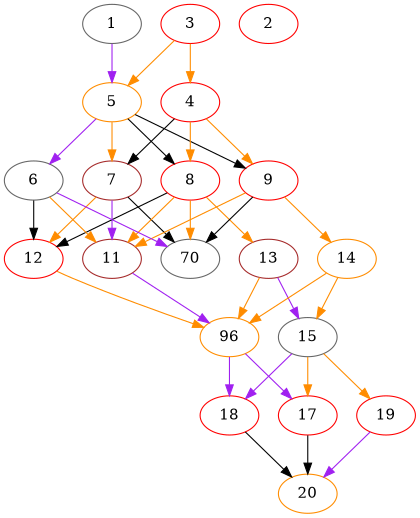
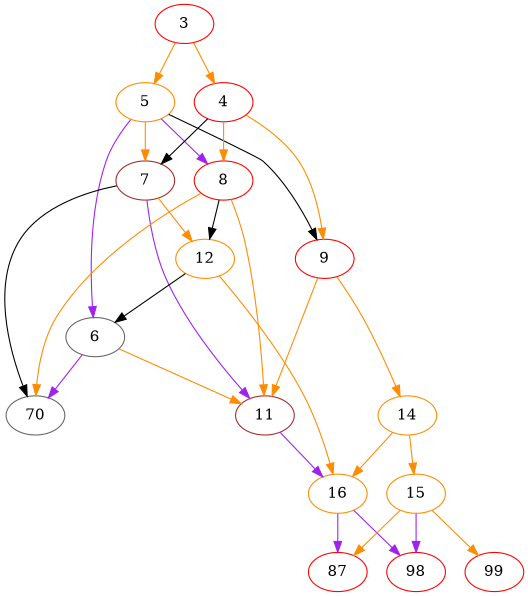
(112, 24) -> none
(269, 24) -> none
(146, 137) -> (179, 137)
(34, 214) -> (155, 295)
(234, 215) -> none
(34, 259) -> (205, 259)
(269, 259) -> none
(229, 337) -> (338, 494)
(308, 337) -> (416, 494)
(229, 415) -> (416, 572)
(308, 415) -> (338, 572)
(386, 415) -> (494, 572)
(308, 494) -> none
